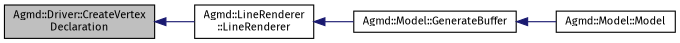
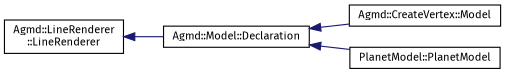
(80, 22) -> none
(435, 22) -> (236, 37)
(616, 22) -> (425, 16)
none -> (425, 58)
